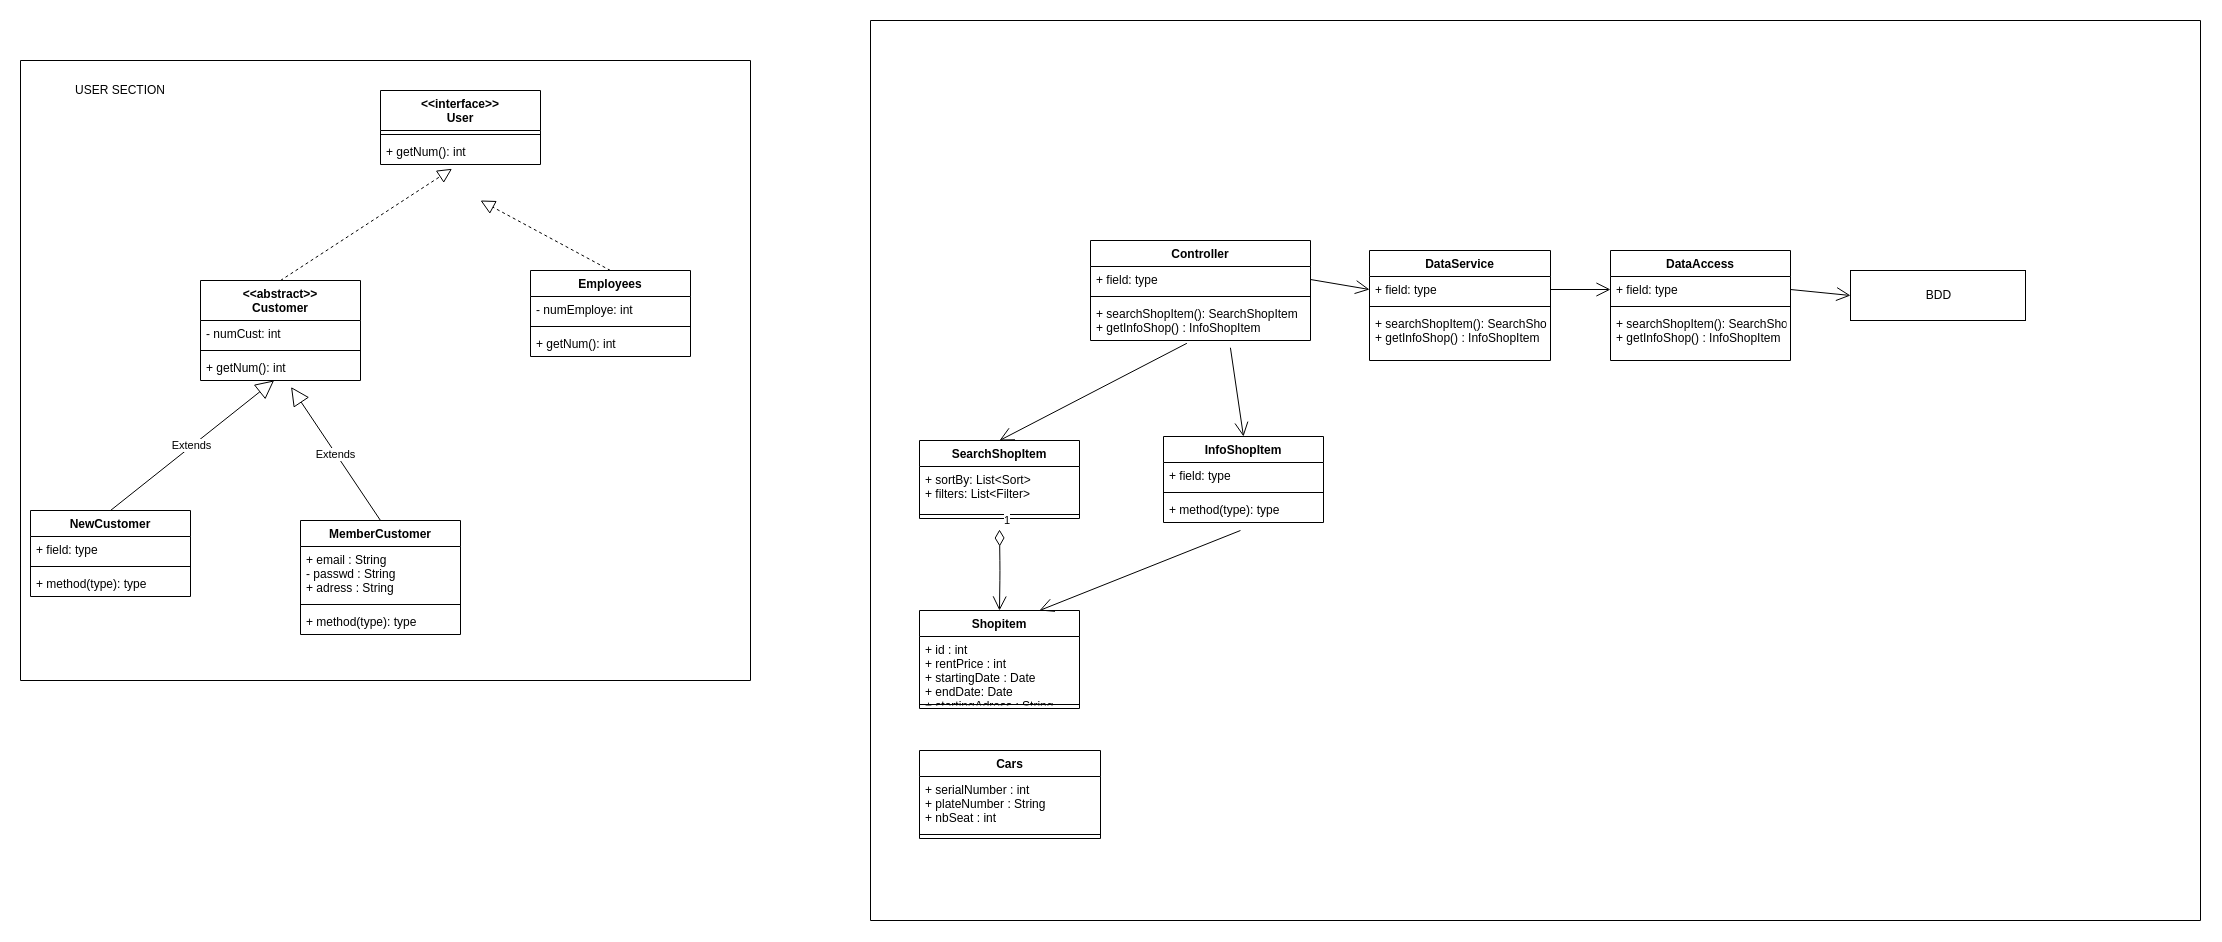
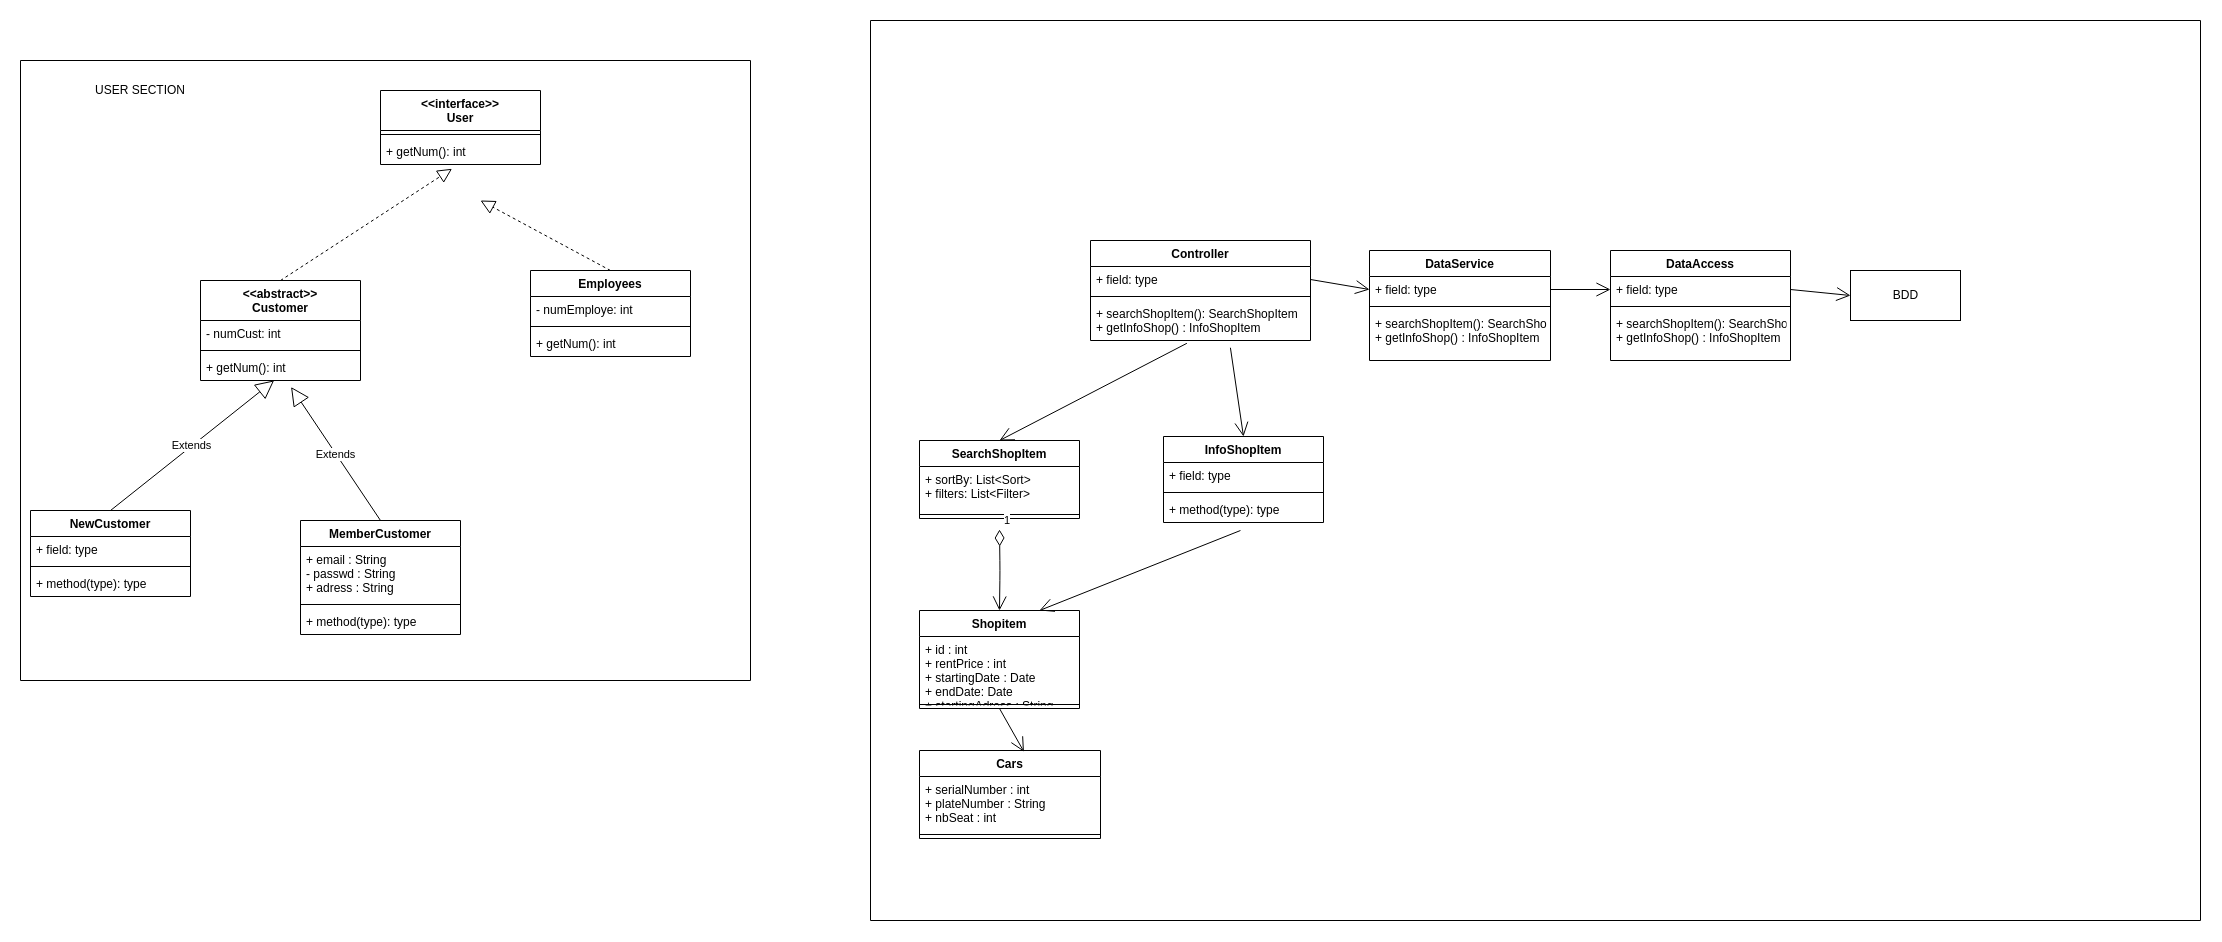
(121, 91) -> (141, 91)
(1938, 296) -> (1906, 296)
none -> (1011, 730)
